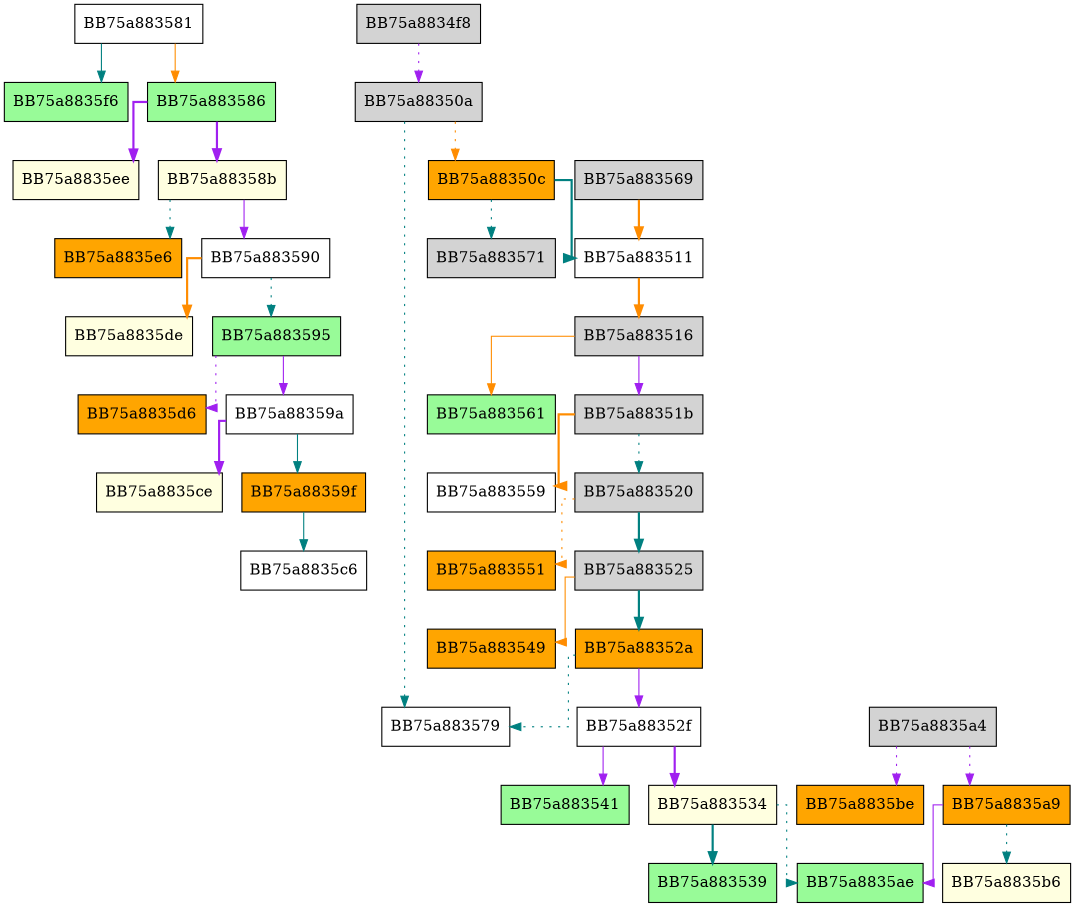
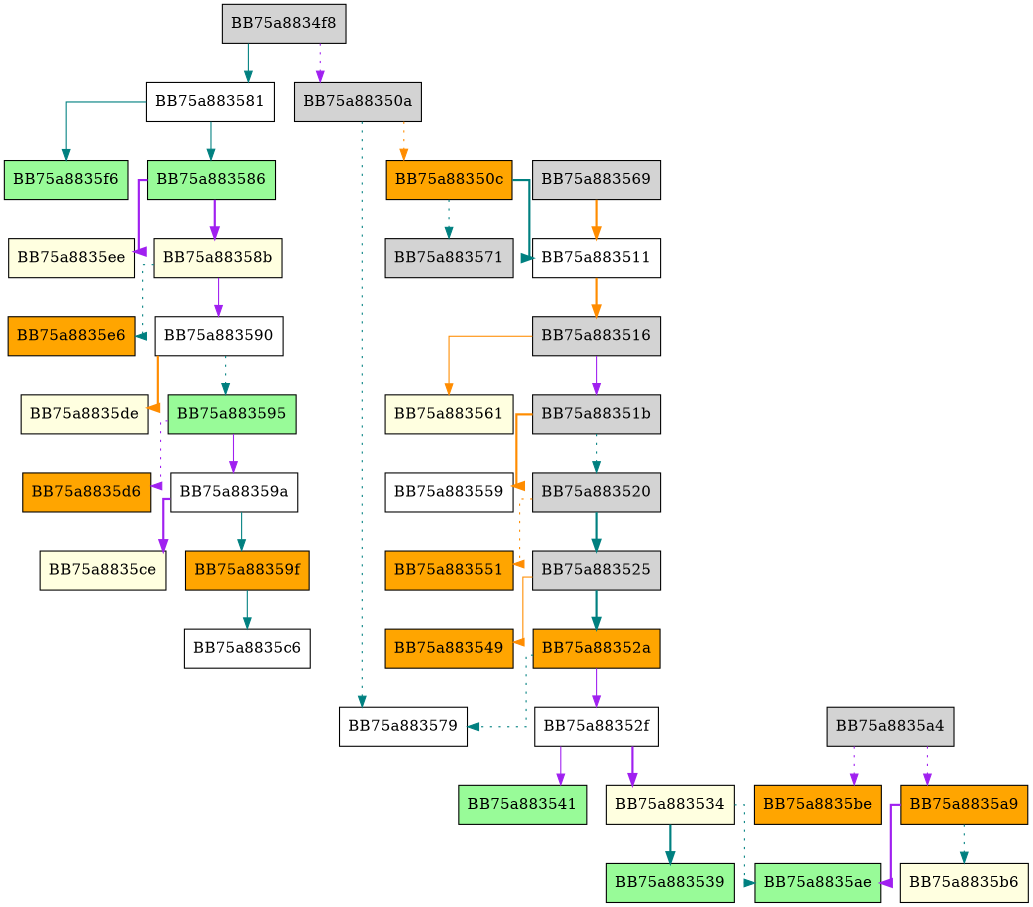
(175, 57) -> (211, 135)
none -> (248, 57)
(491, 414) -> (449, 414)
(933, 839) -> (891, 839)
